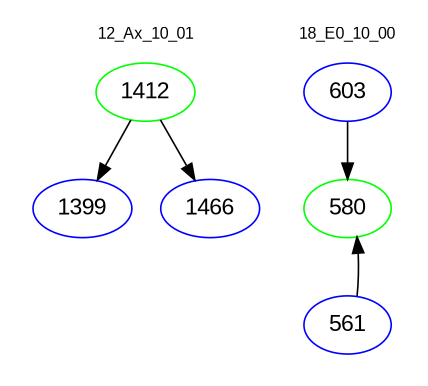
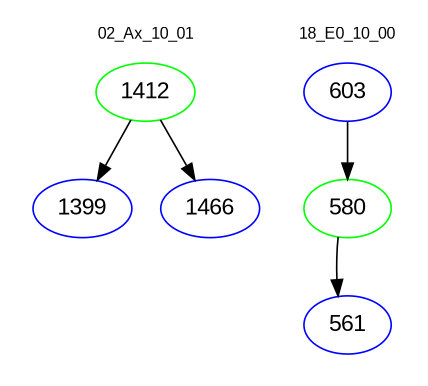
(146, 35) -> (146, 35)
(358, 275) -> (337, 258)
